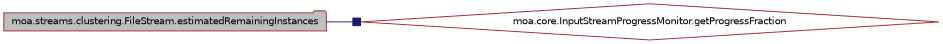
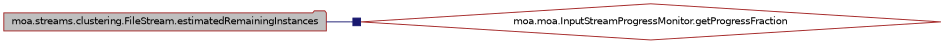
(650, 22) -> (651, 22)
